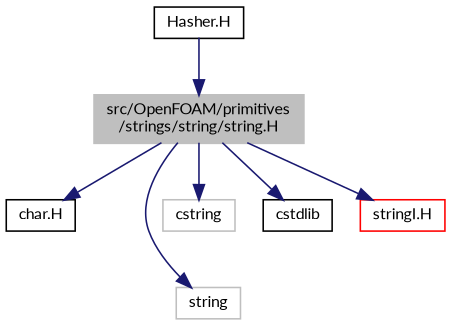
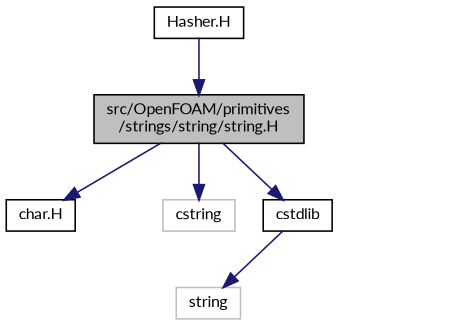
(199, 119) -> (199, 119)
(146, 211) -> (259, 254)
(403, 215) -> none
